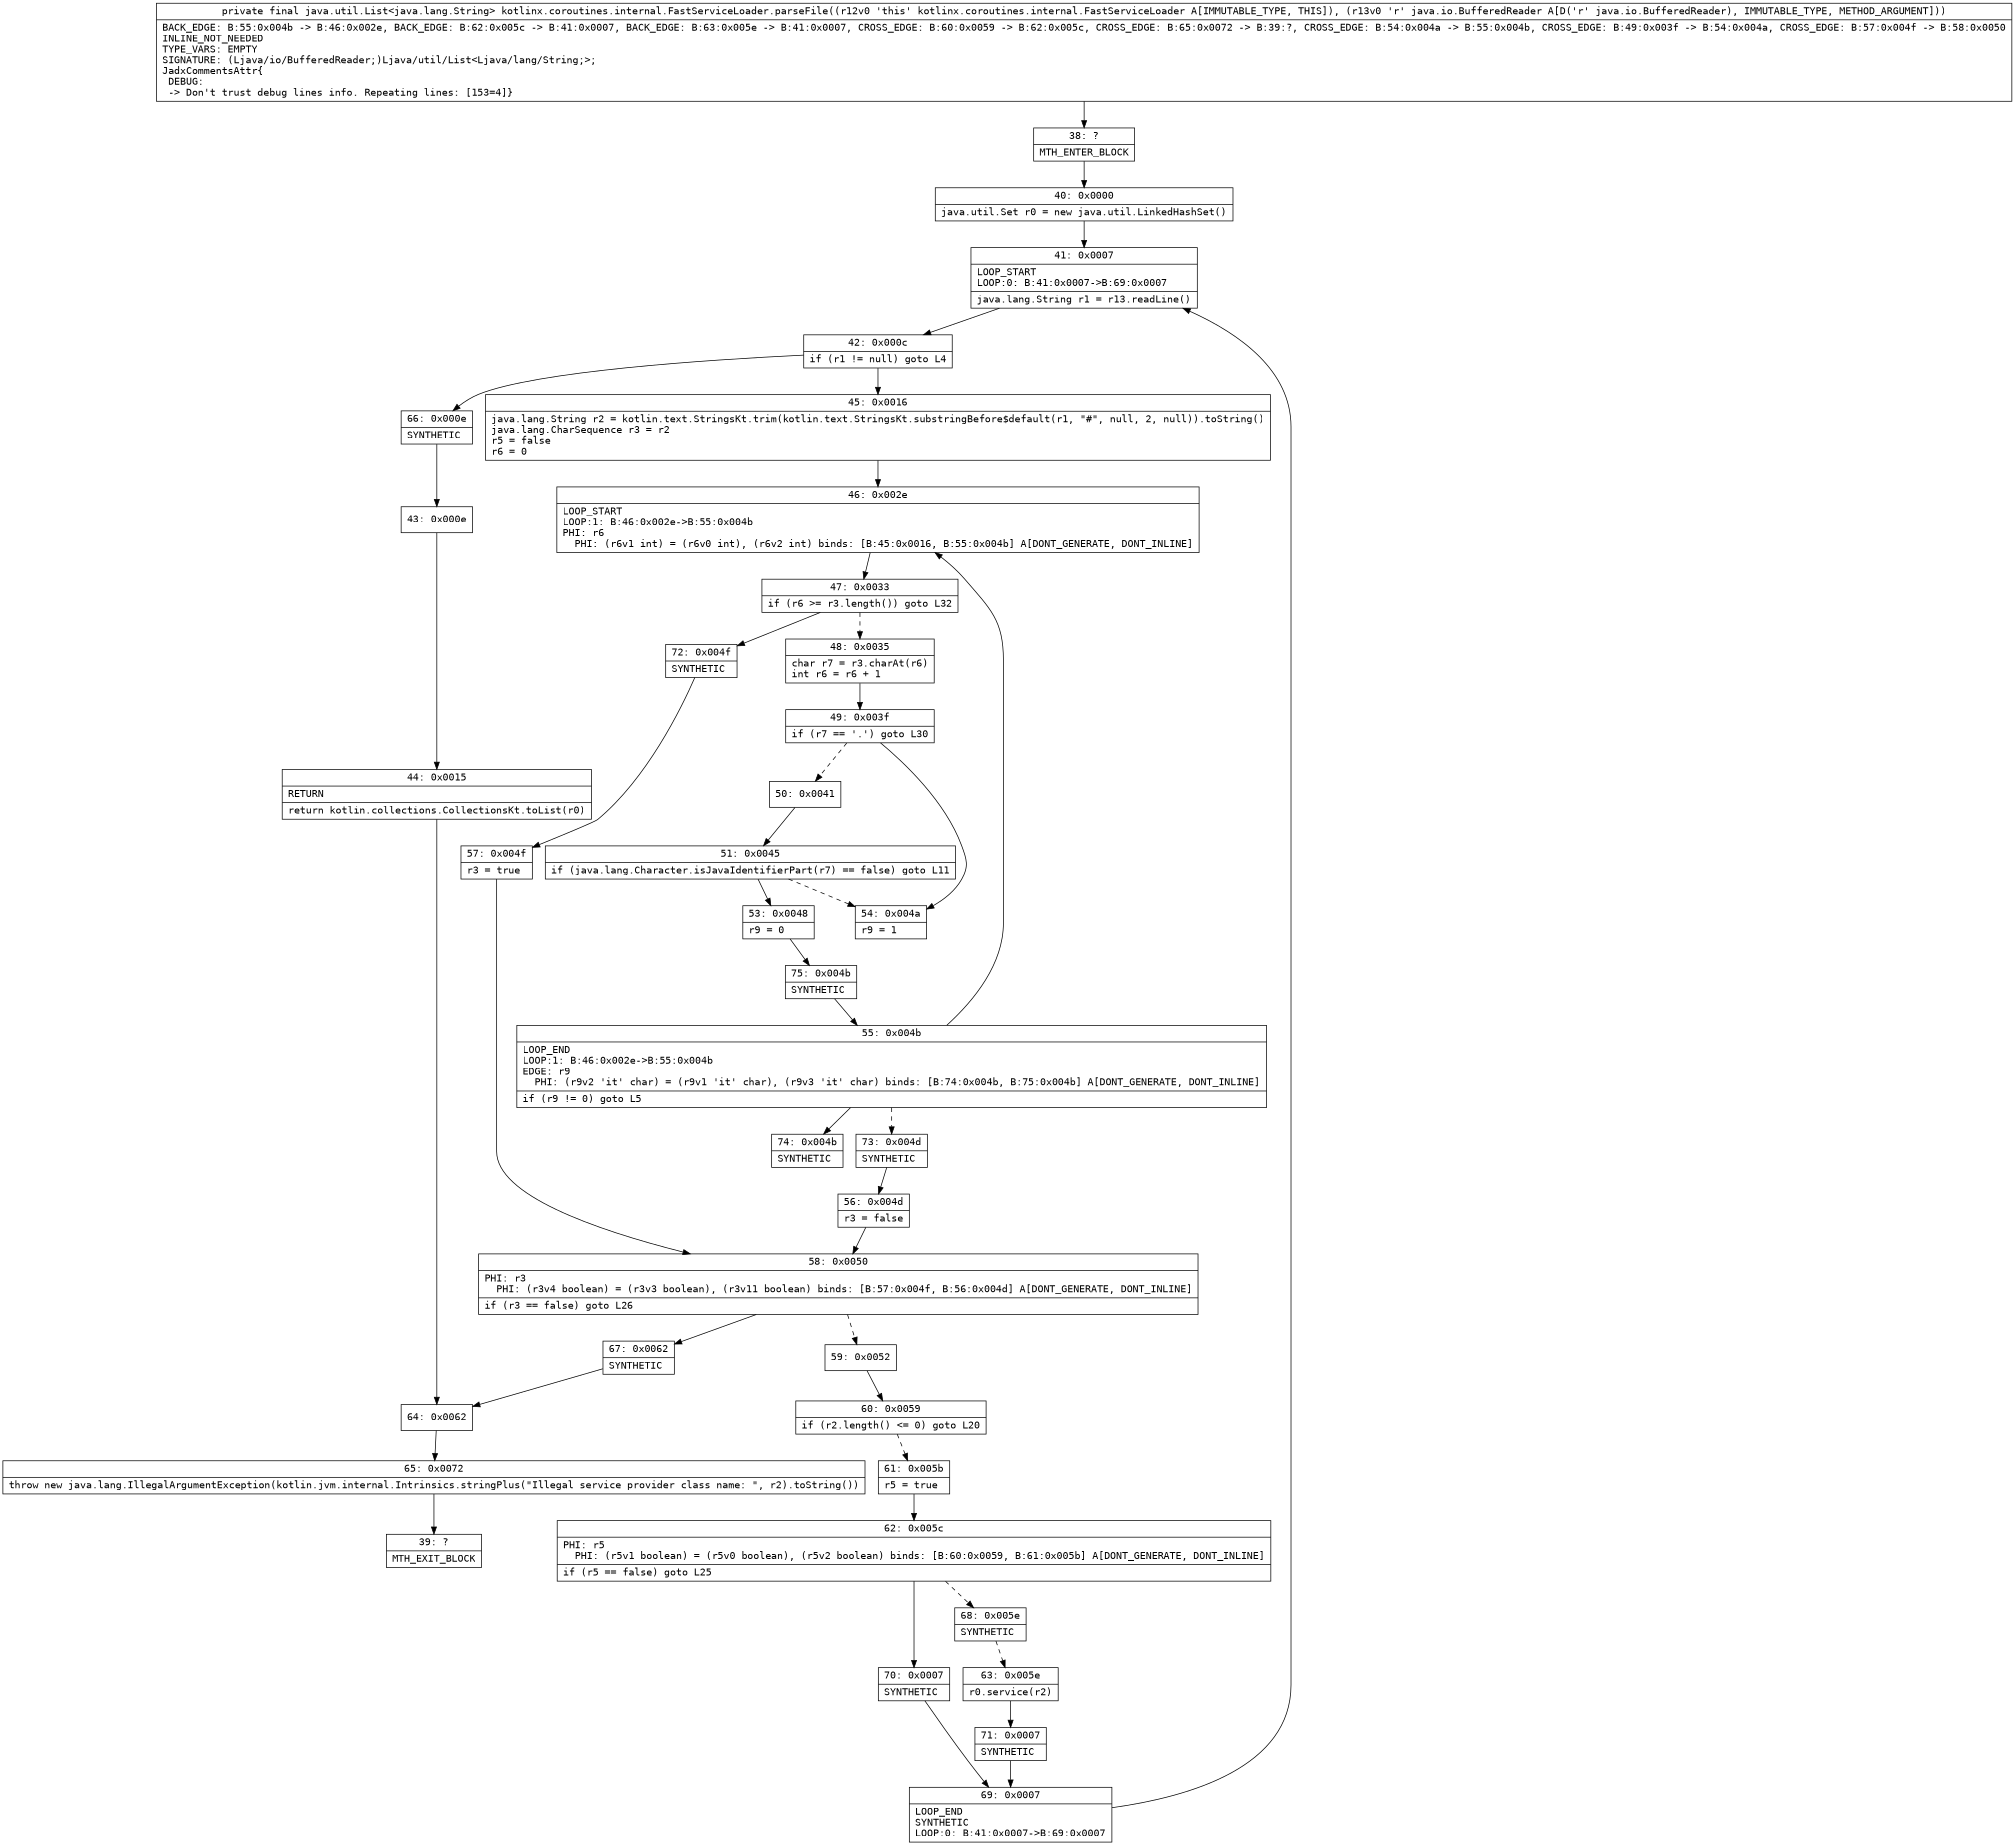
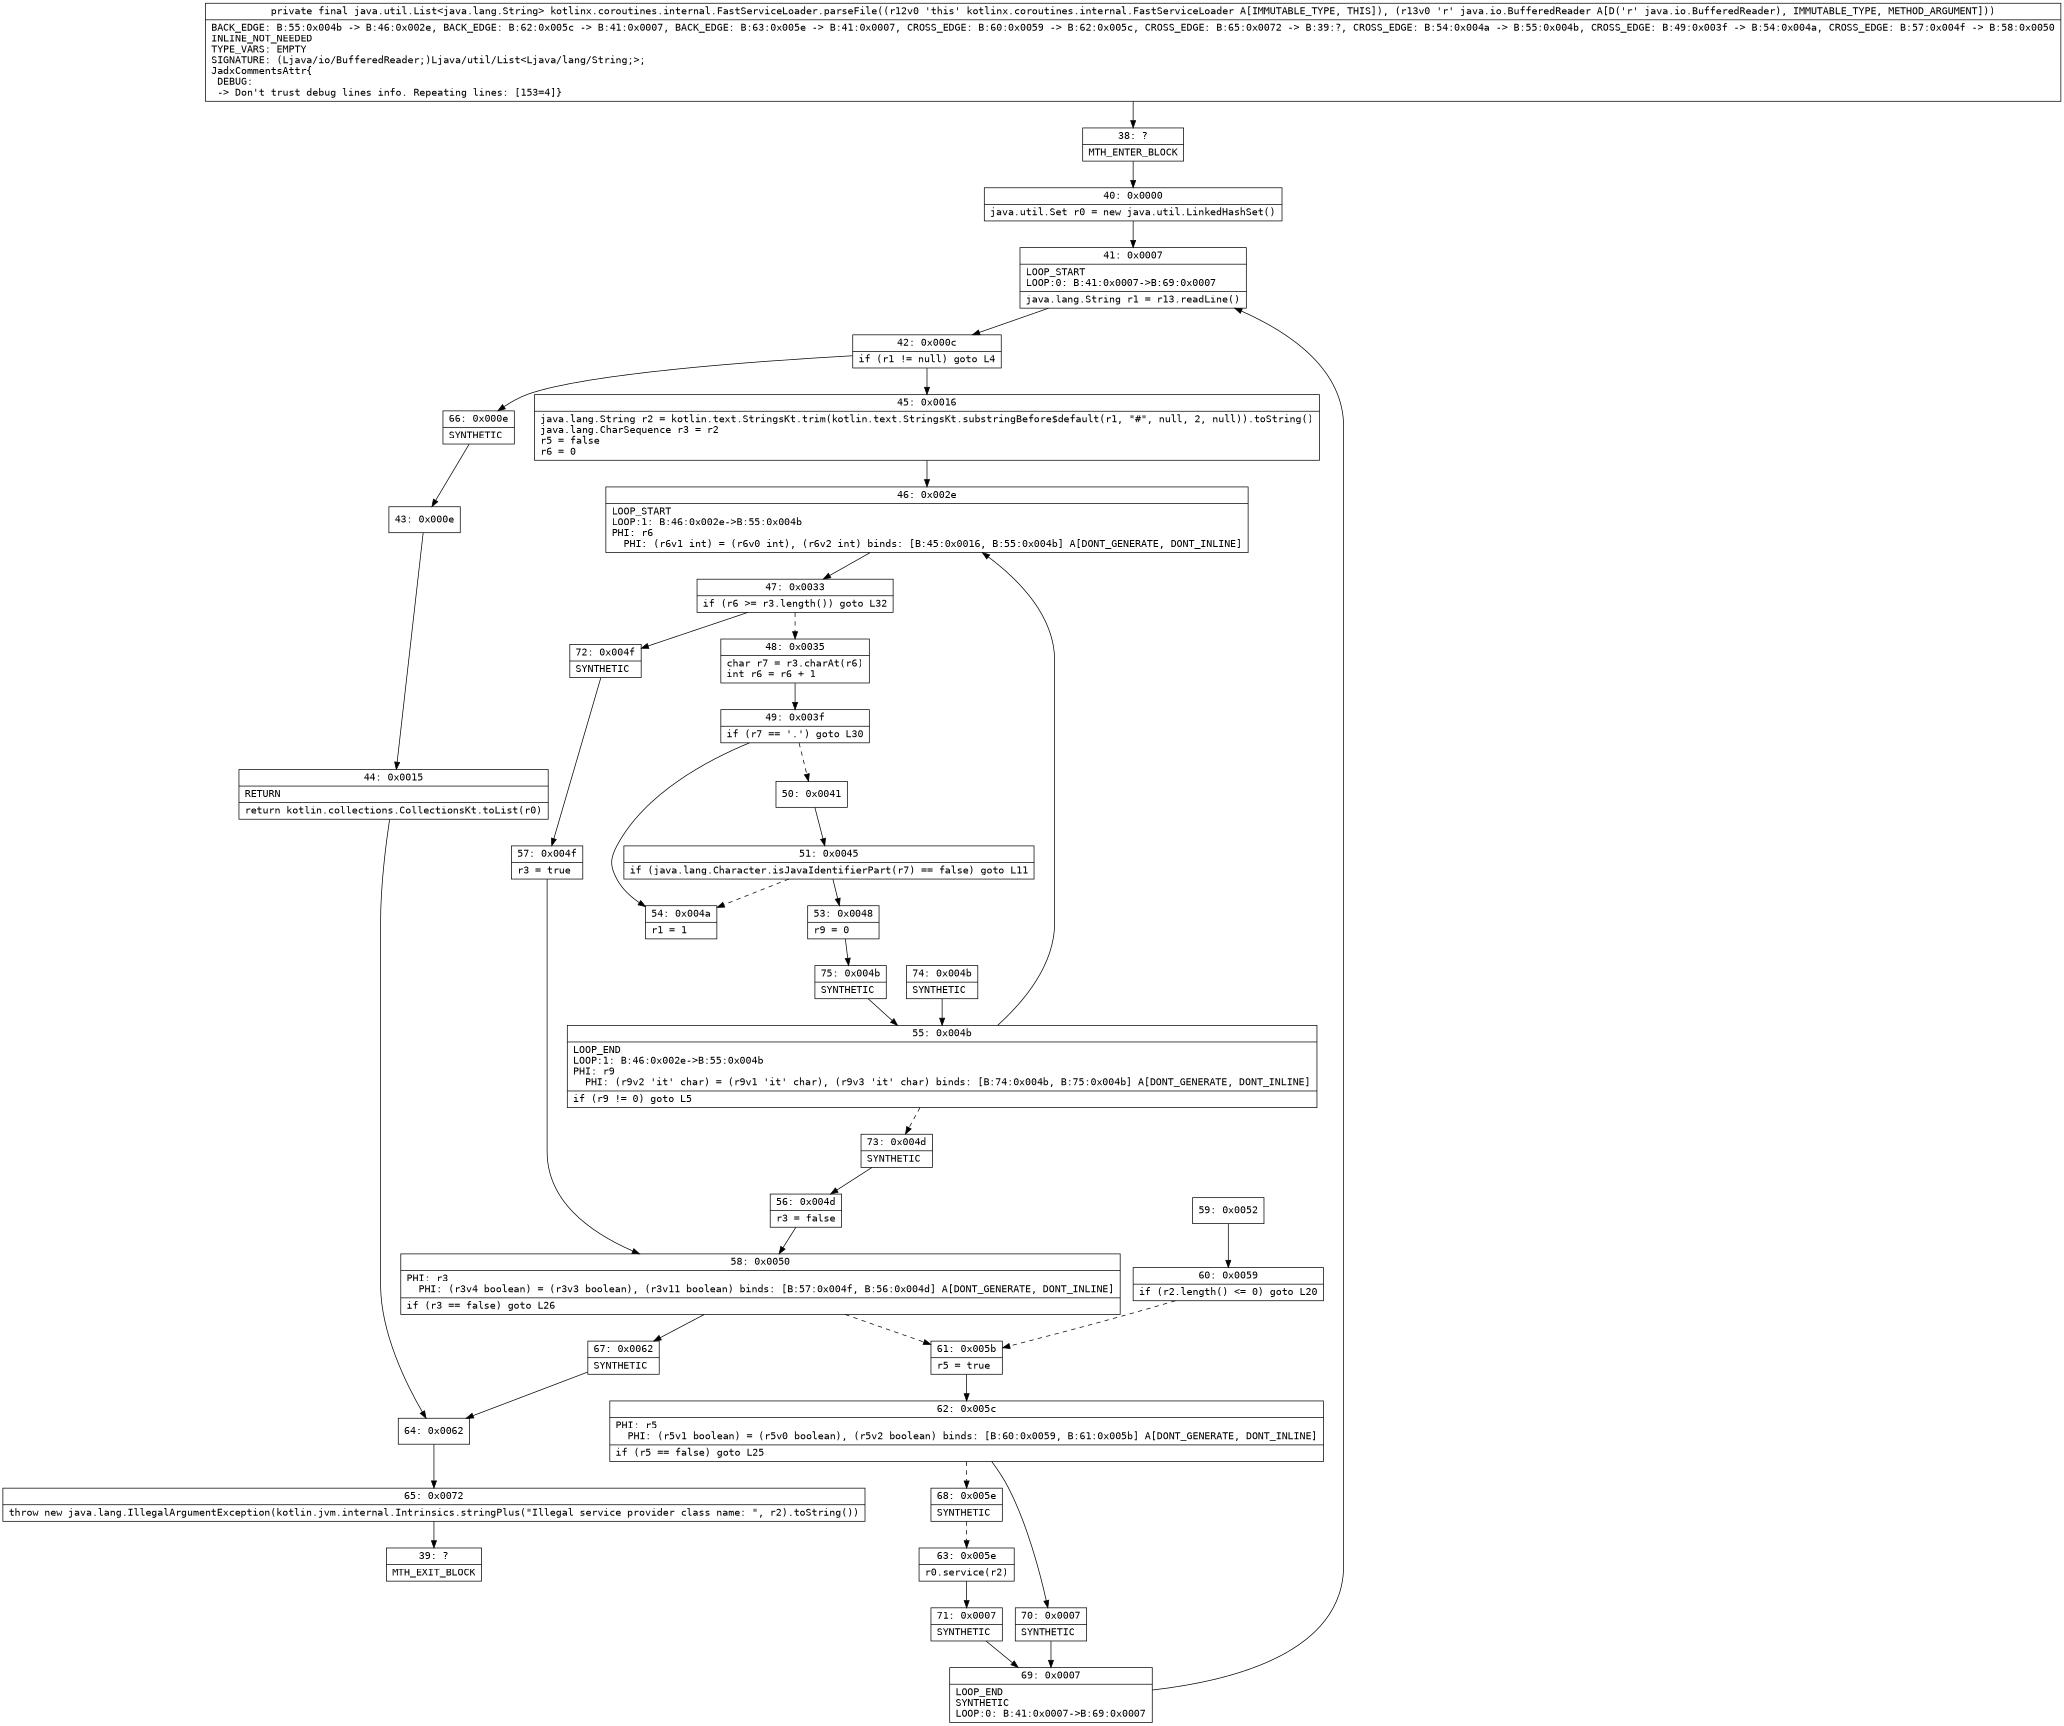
(879, 930) -> (669, 930)
(550, 1072) -> (597, 1072)
(840, 1118) -> (942, 1008)
(851, 1326) -> (885, 1328)
